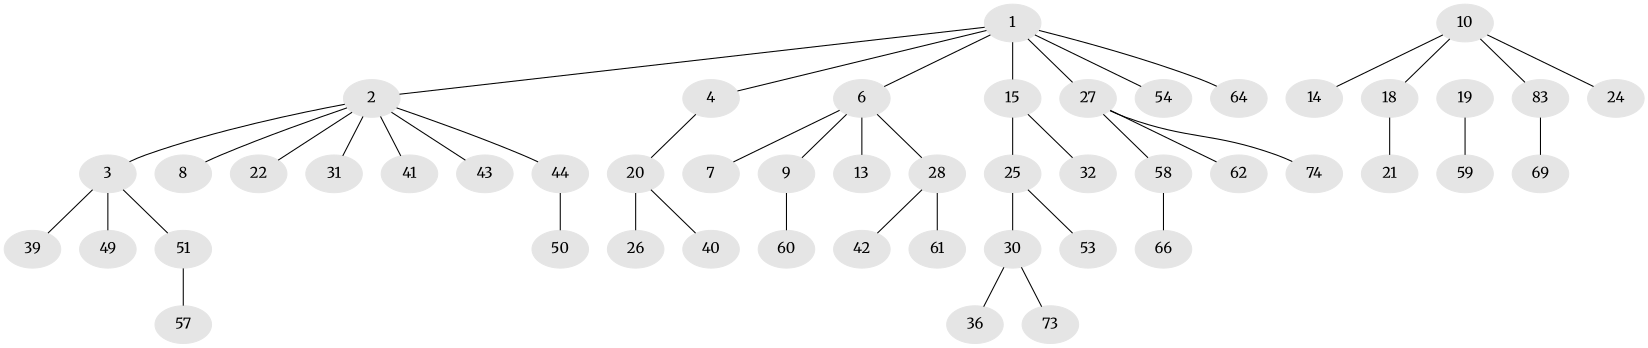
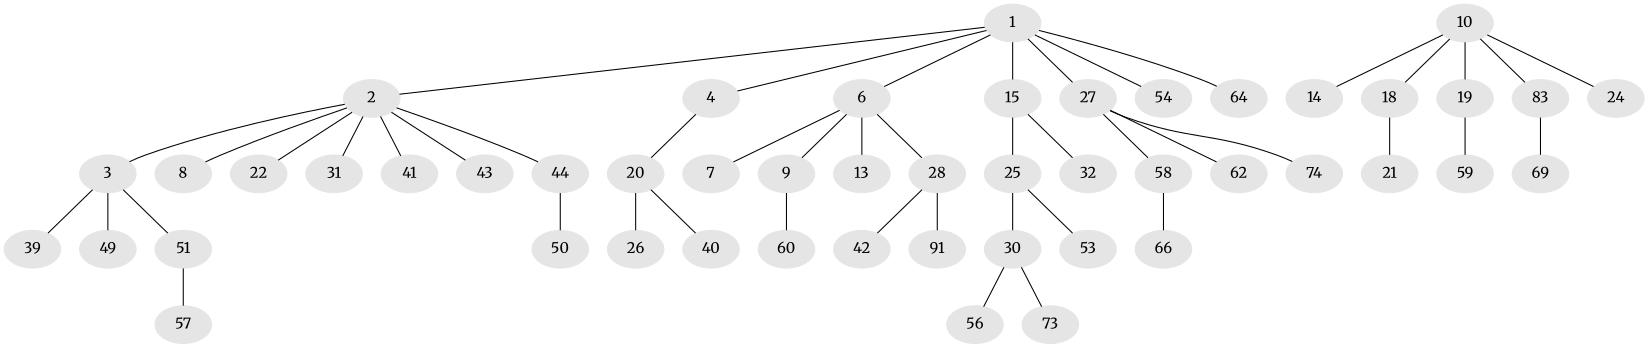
none -> (1465, 61)
(937, 249) -> (937, 249)
(975, 325) -> (975, 325)
